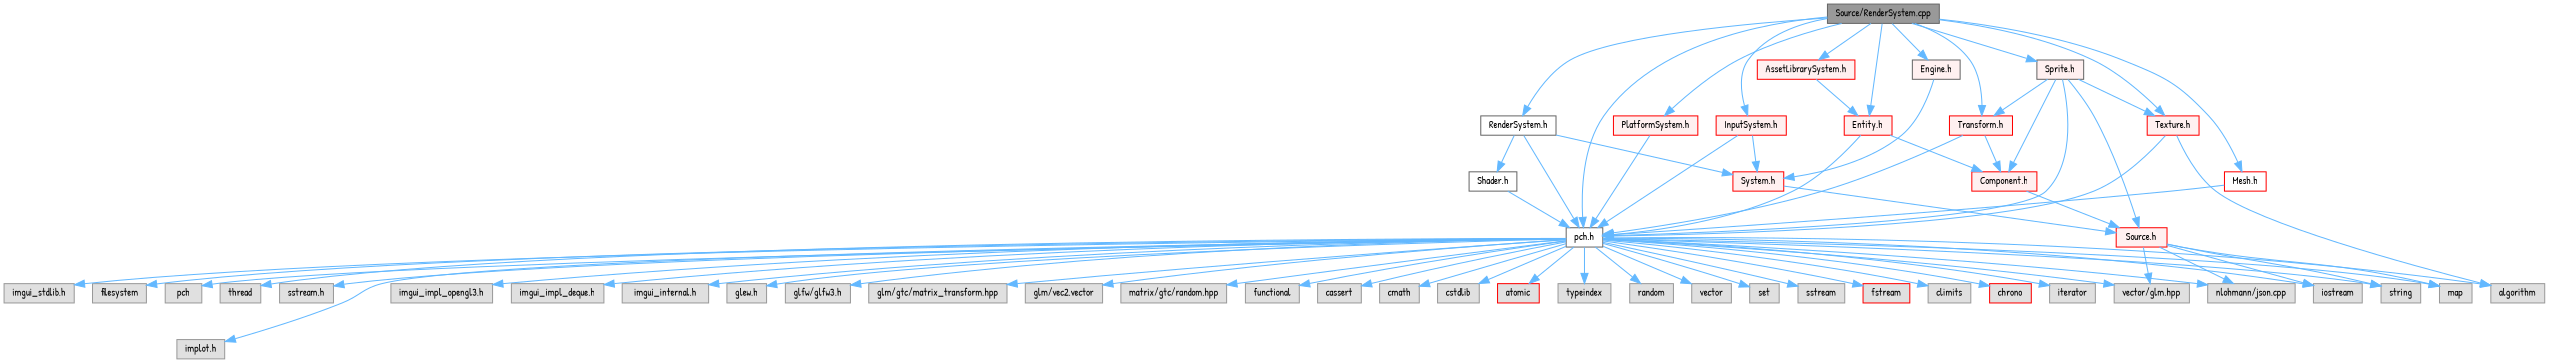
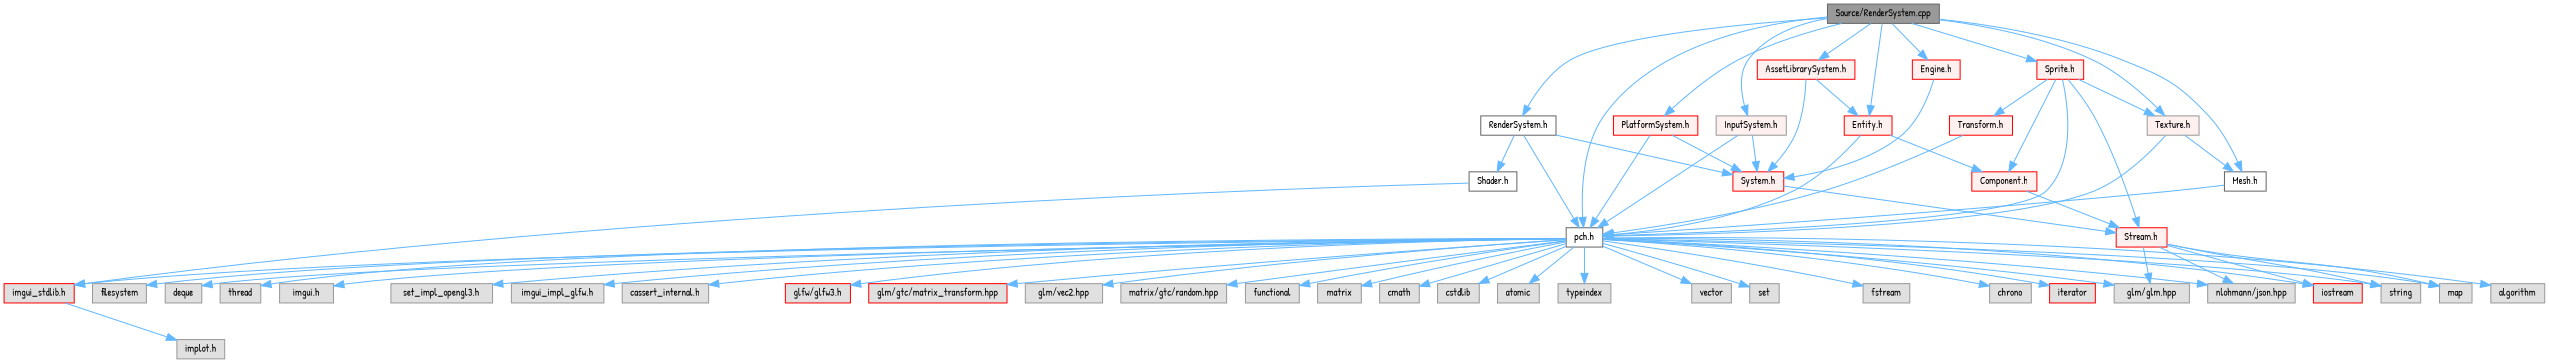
(1964, 53) -> none
(1936, 70) -> (1936, 70)
(2060, 70) -> (2060, 70)
none -> (1799, 125)
(1751, 126) -> (1751, 126)
(2173, 126) -> (2173, 126)
(1991, 149) -> none
none -> (1702, 151)
(2245, 181) -> (2245, 181)
(1534, 207) -> (776, 217)
(2312, 234) -> (2205, 150)
(2142, 237) -> (2142, 237)
(895, 253) -> (116, 320)
(39, 293) -> (39, 293)
(184, 293) -> (184, 293)
(307, 293) -> (307, 293)
(442, 293) -> (442, 293)
(558, 293) -> (558, 293)
(665, 293) -> (665, 293)
(747, 293) -> none
(818, 293) -> (818, 293)
(938, 293) -> (938, 293)
(1064, 293) -> (1064, 293)
(1339, 293) -> (1339, 293)
(1518, 293) -> (1518, 293)
(1652, 293) -> none
(1821, 293) -> none
(1886, 293) -> (1886, 293)
(1949, 293) -> none
(2010, 293) -> (2010, 293)
(2072, 293) -> (2072, 293)
(2152, 293) -> (2152, 293)
(2251, 293) -> (2251, 293)
(2338, 293) -> (2338, 293)
